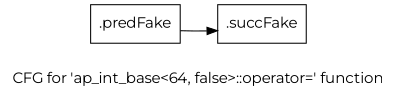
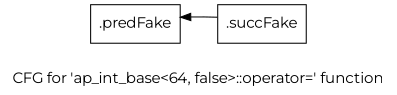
(194, 31) -> (204, 17)
